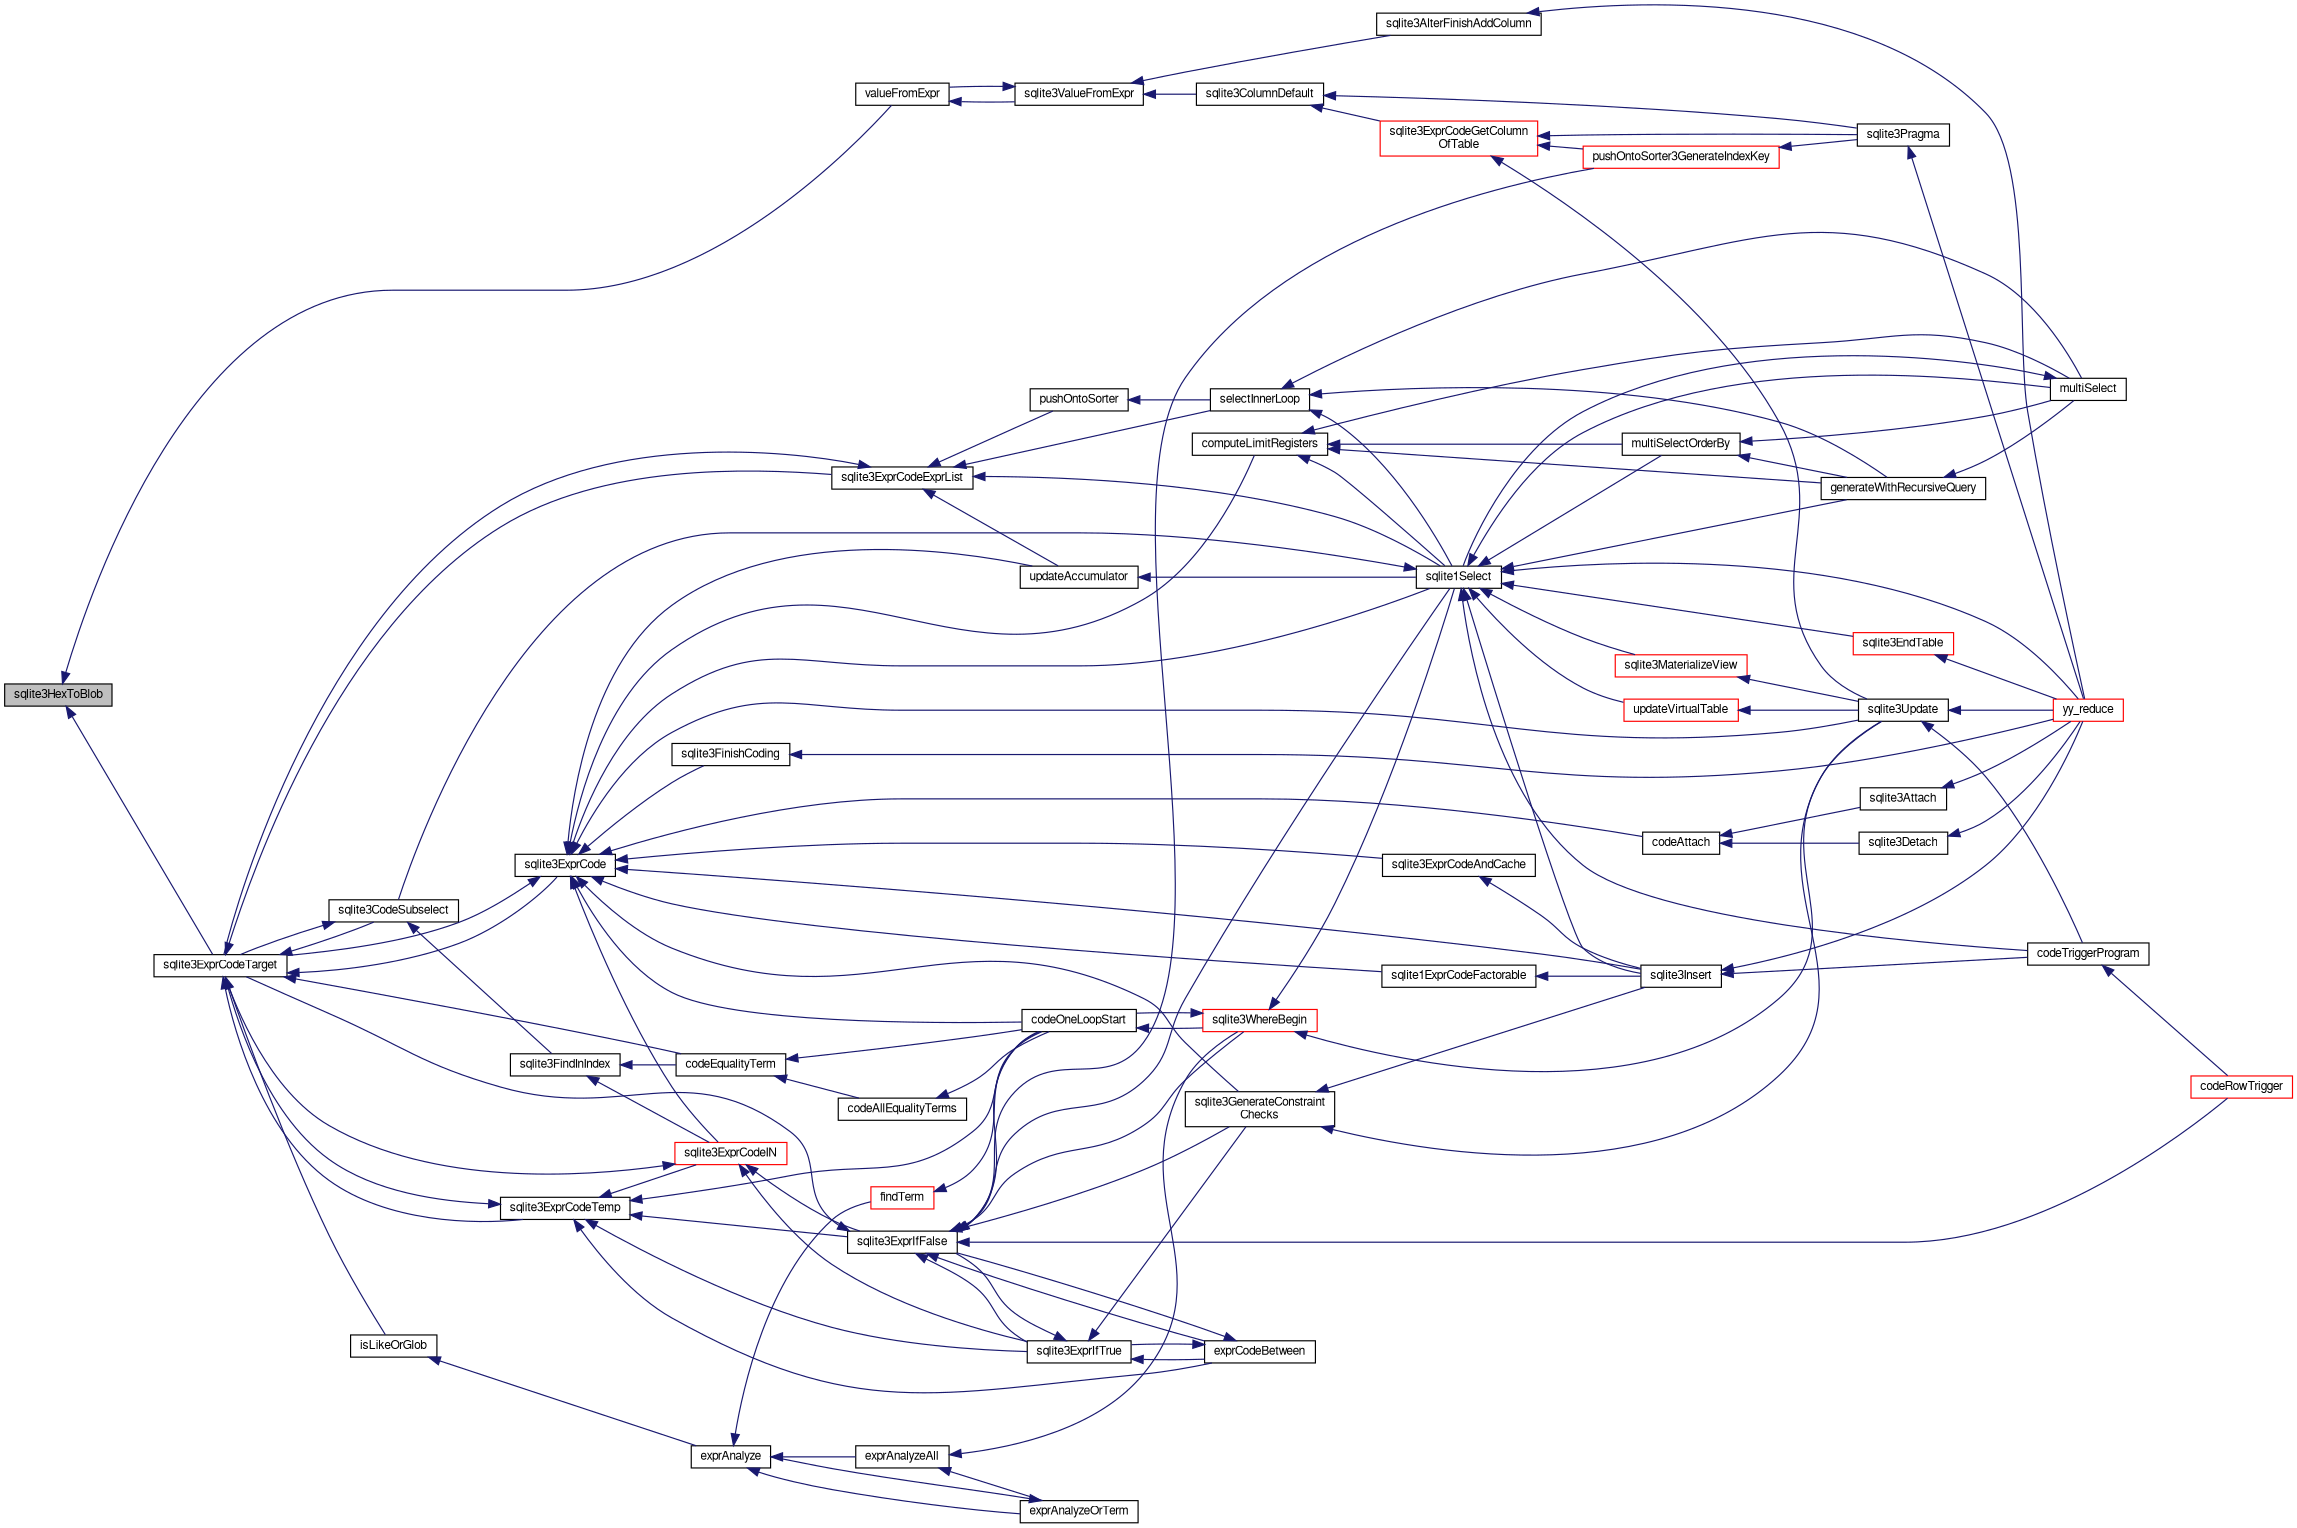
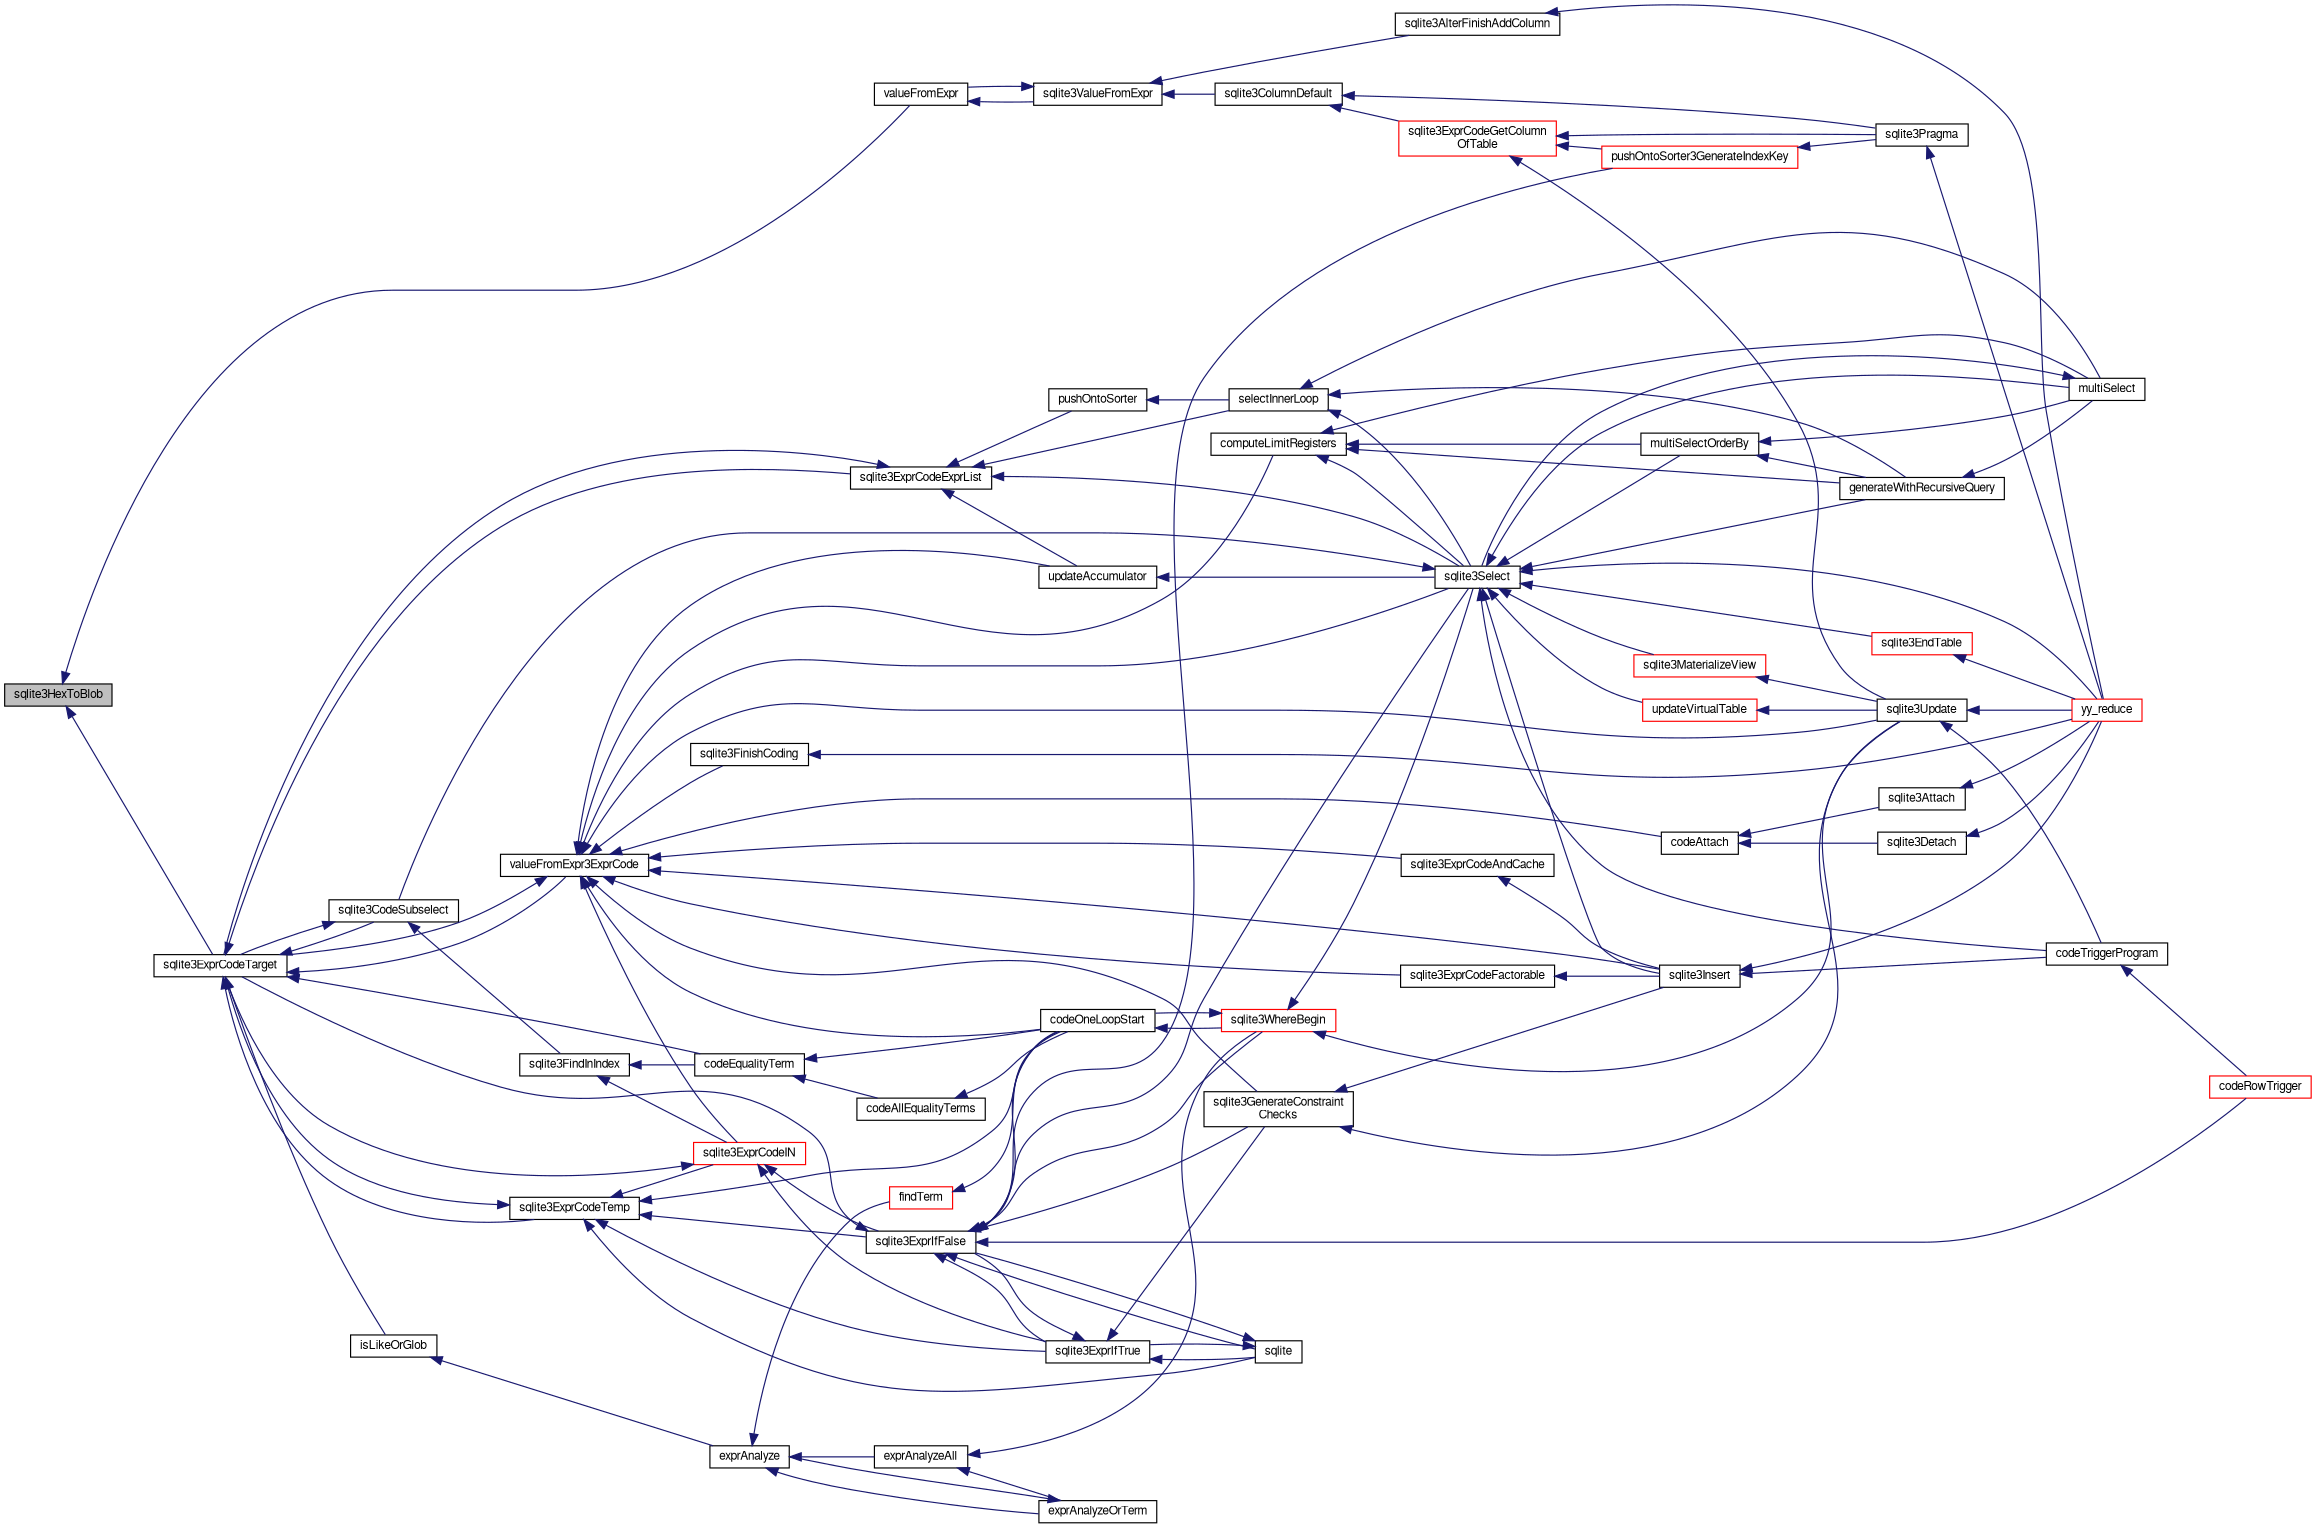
(1459, 577) -> (1478, 577)
(565, 865) -> (575, 865)
(1459, 976) -> (1478, 976)
(1260, 1352) -> (1279, 1352)
